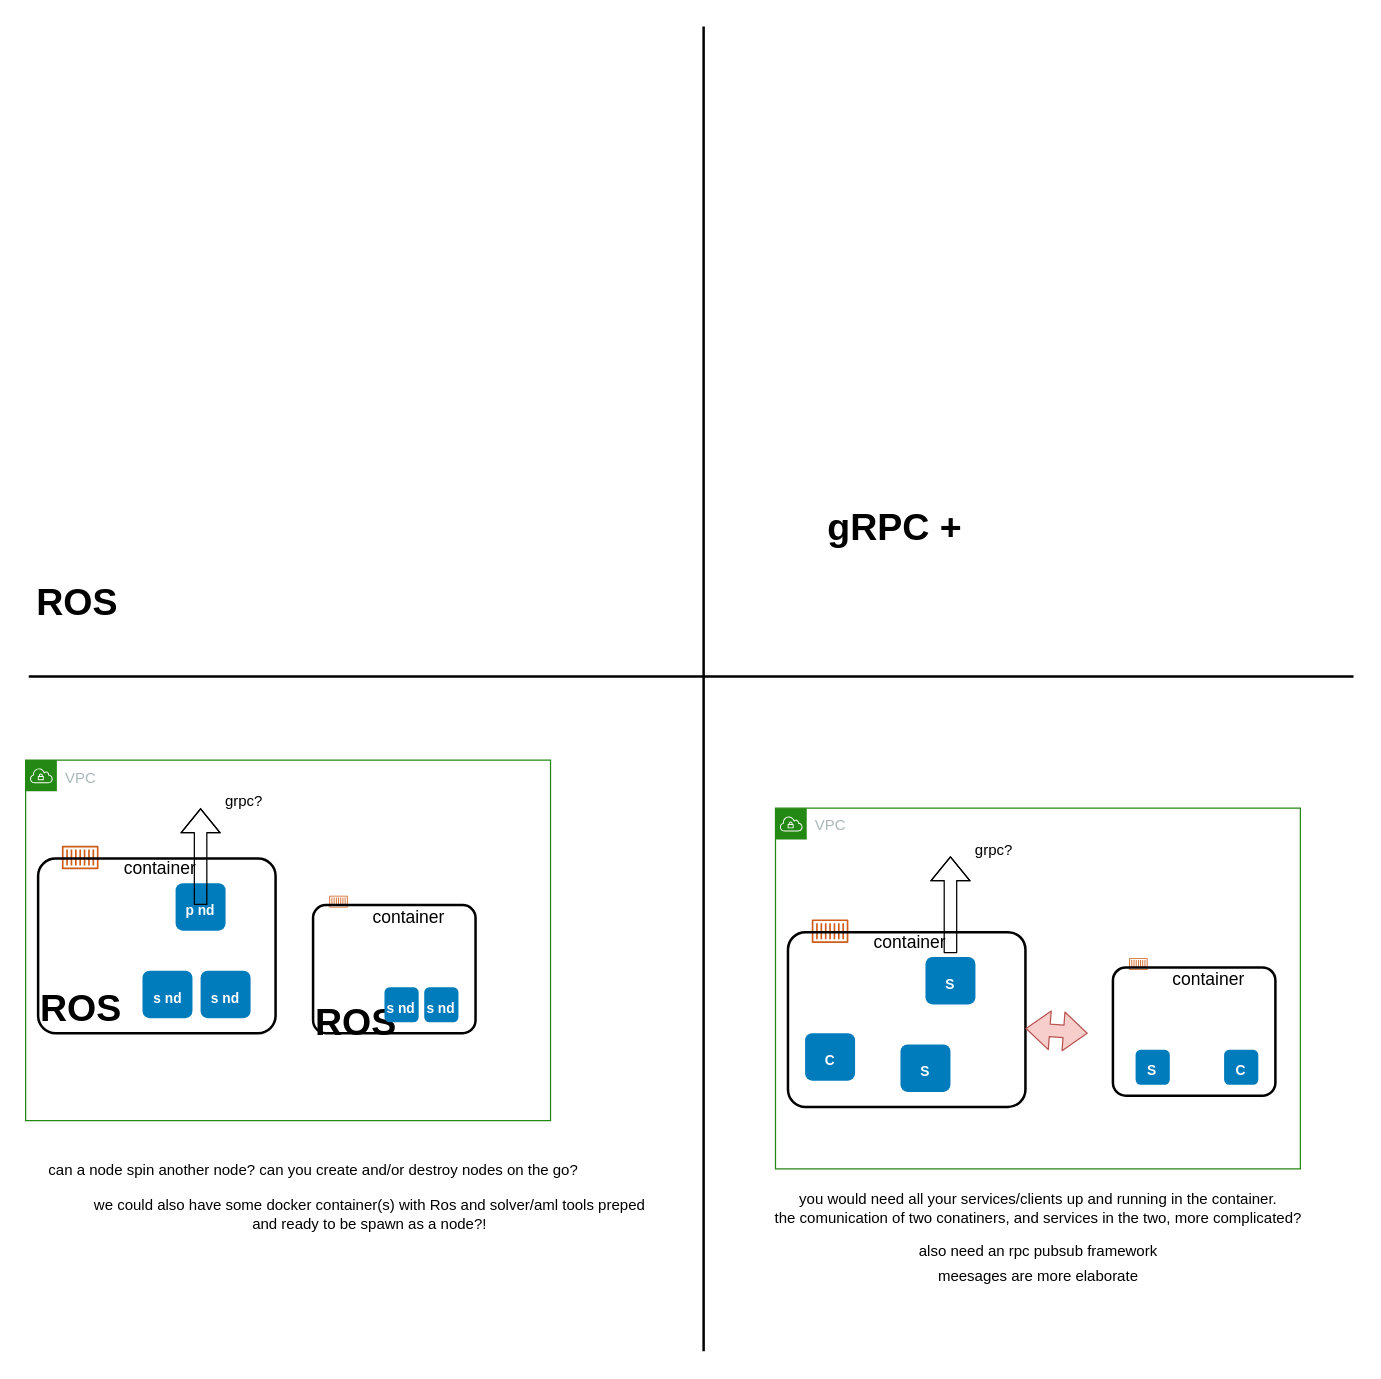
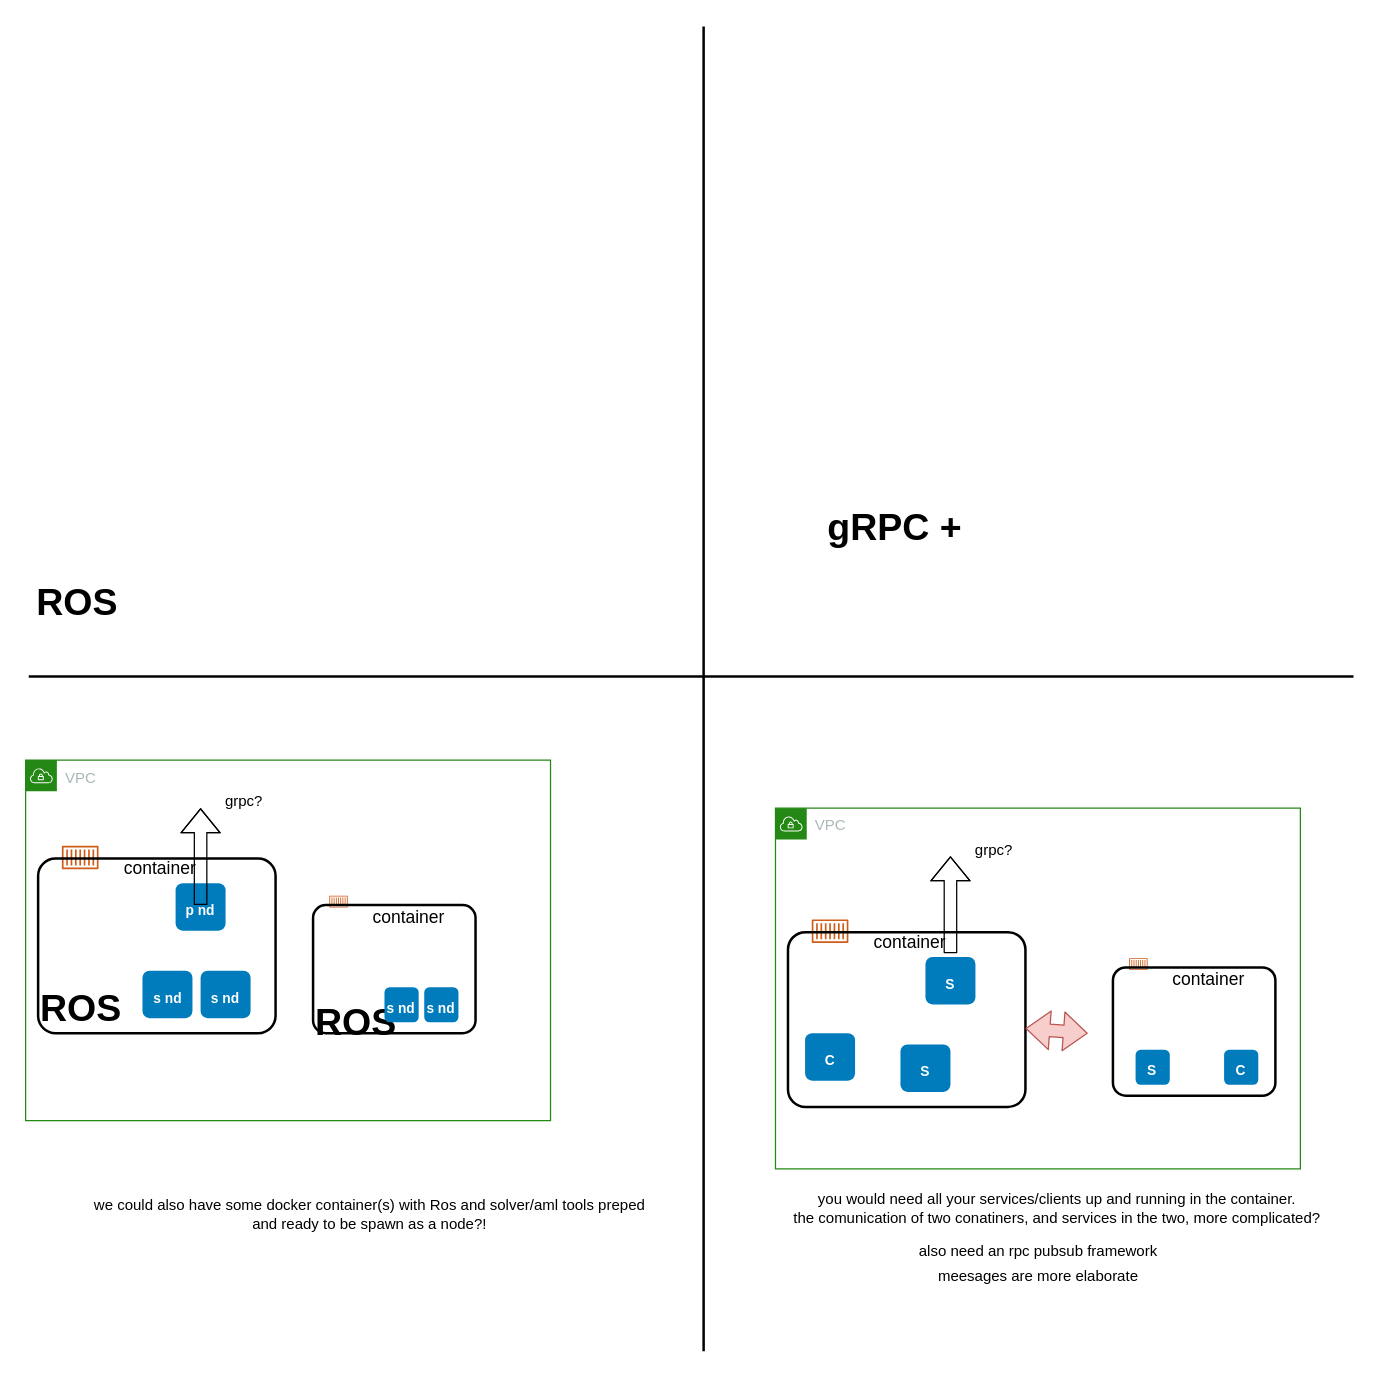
(313, 1170) -> none
(1038, 1208) -> (1057, 1208)
